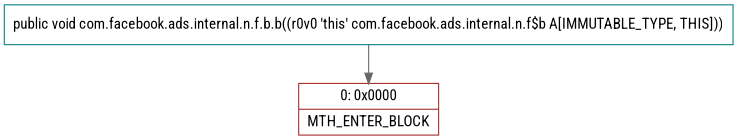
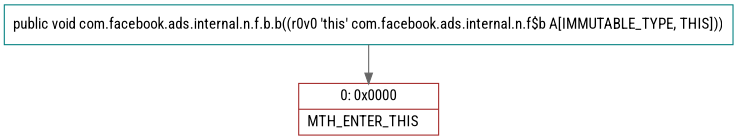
(369, 122) -> (363, 122)
